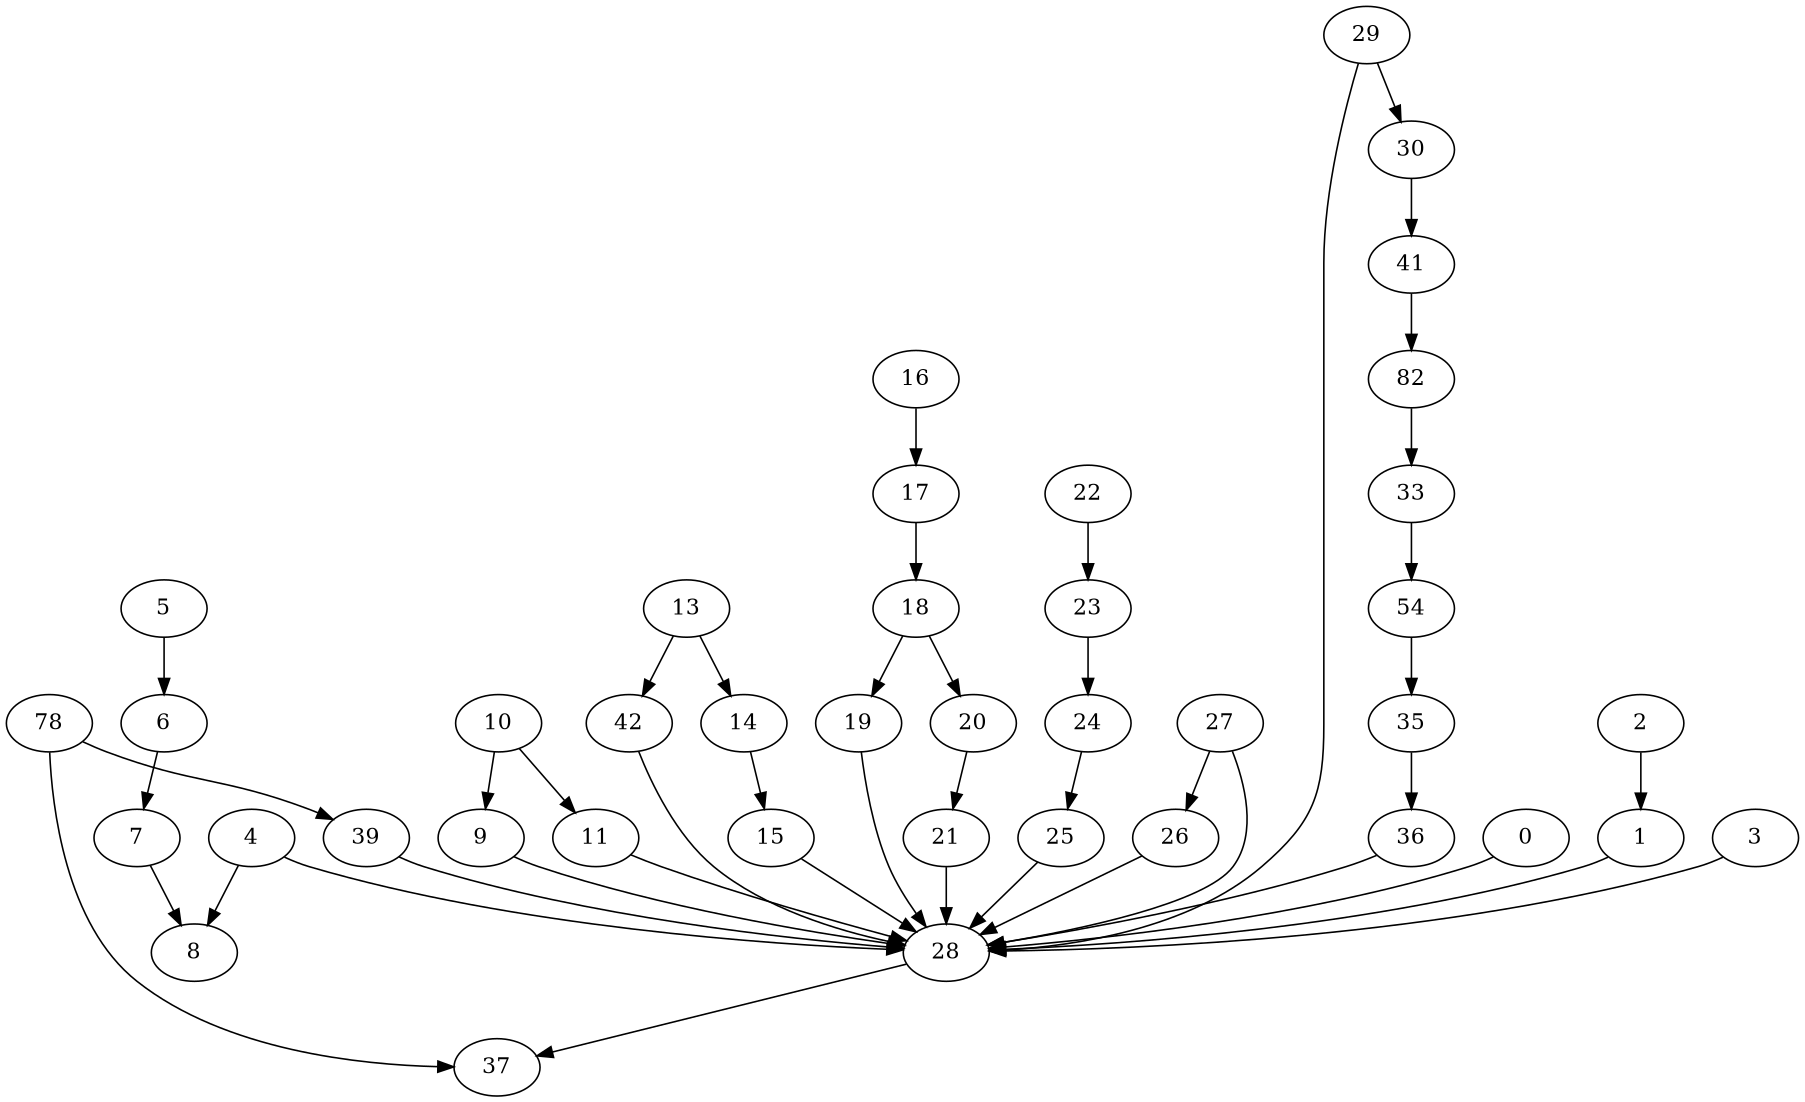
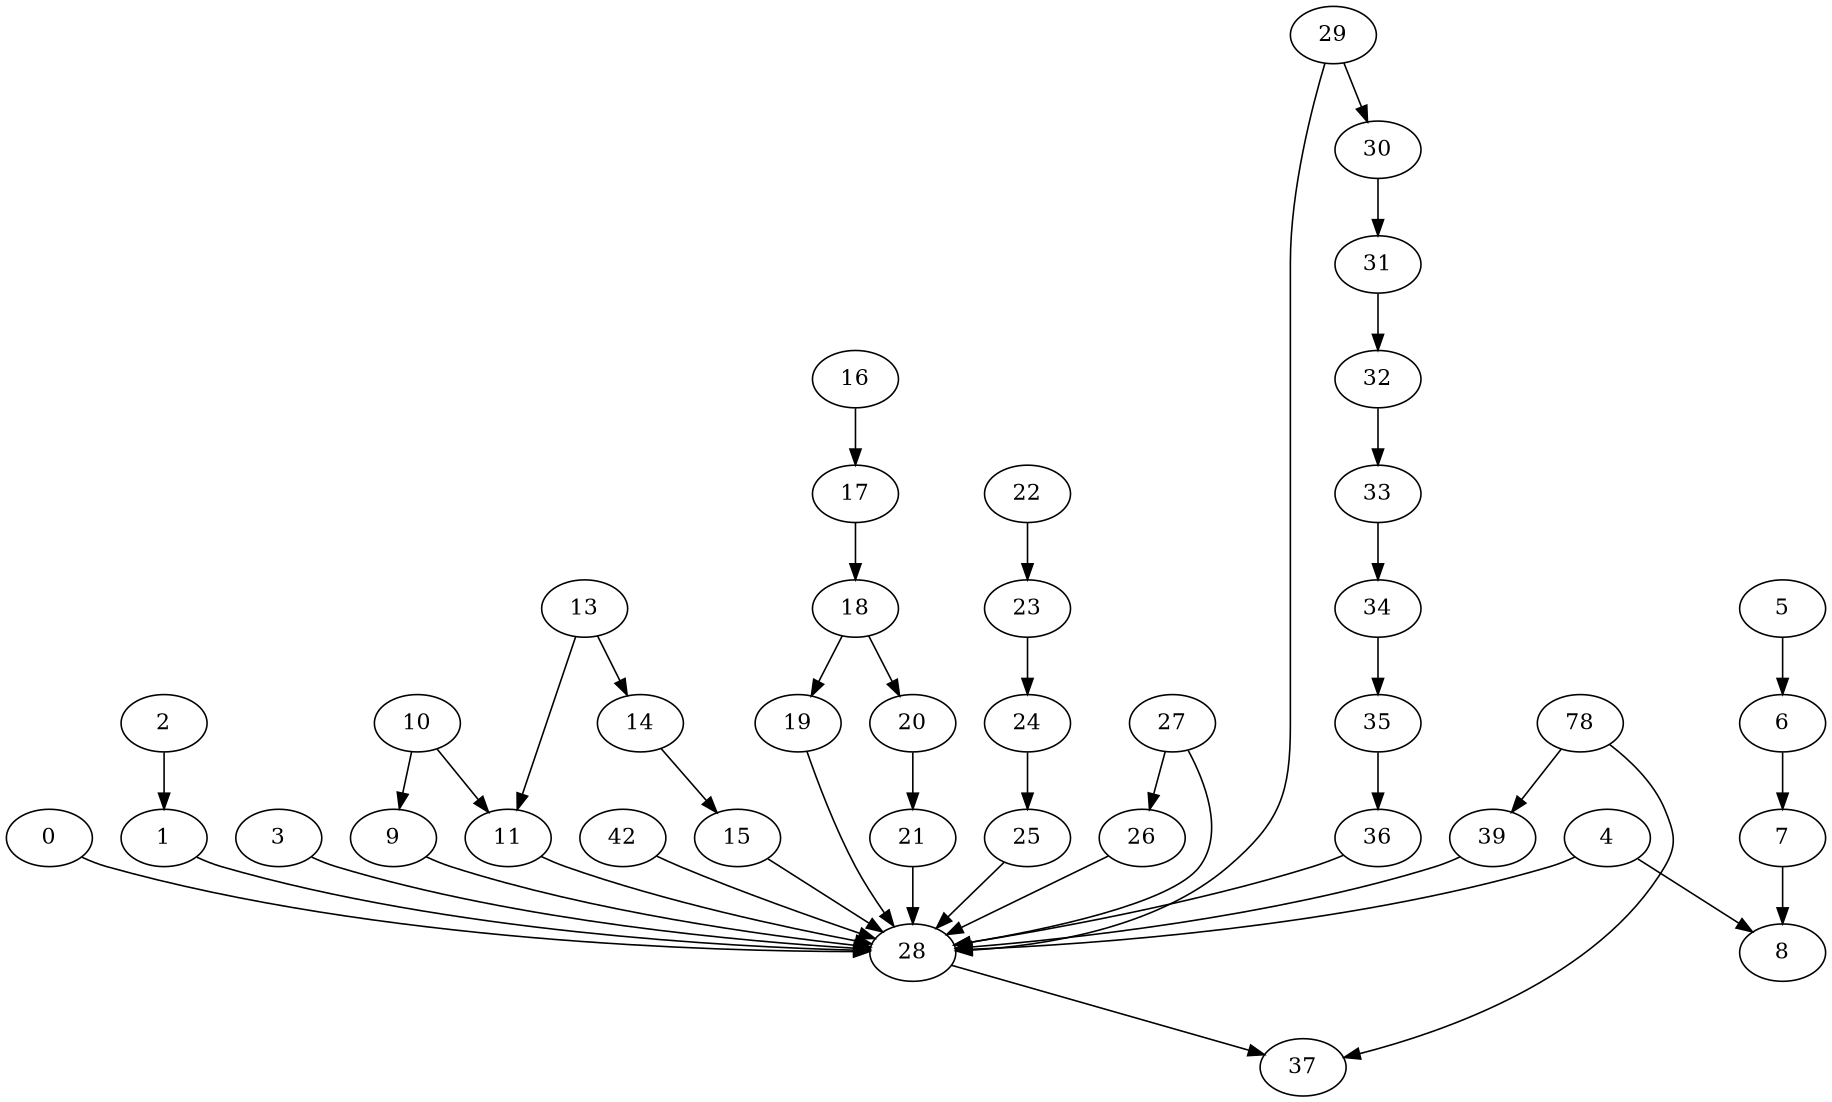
(1411, 264) -> (1378, 264)
(1411, 379) -> (1378, 379)
(1411, 609) -> (1378, 609)
(662, 659) -> (549, 715)
